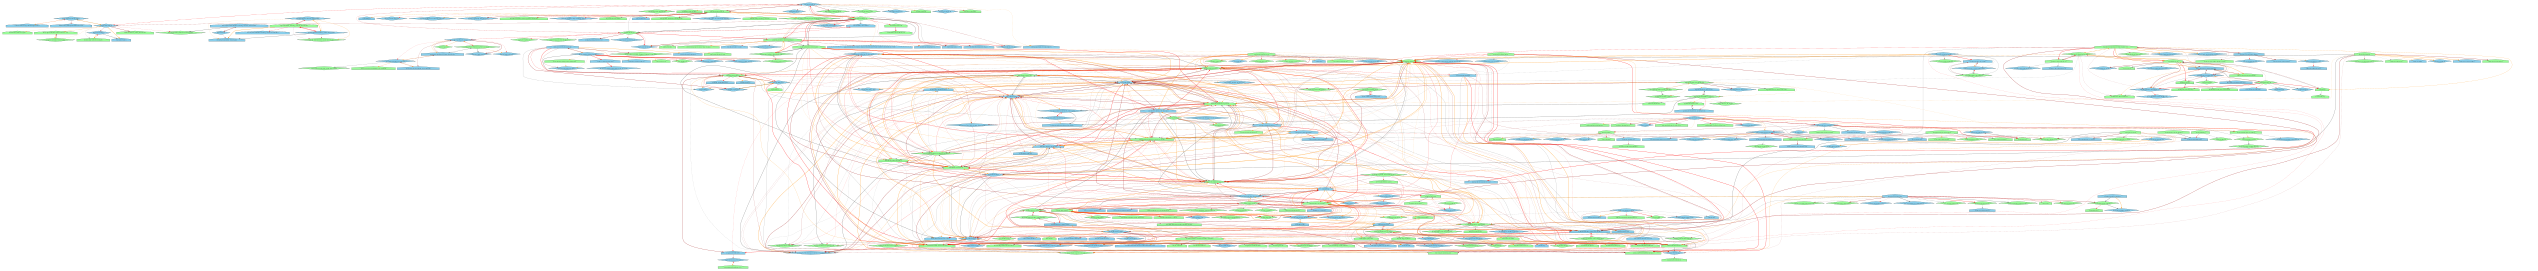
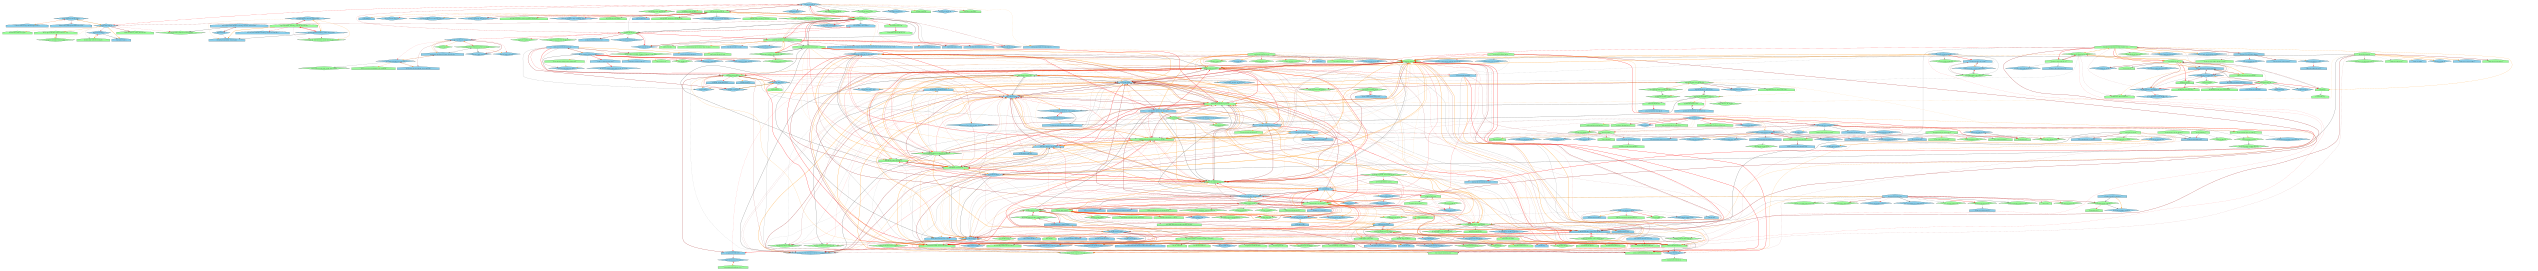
none -> (1258, 82)
none -> (1654, 111)
none -> (1582, 132)
(1018, 178) -> (1027, 179)
